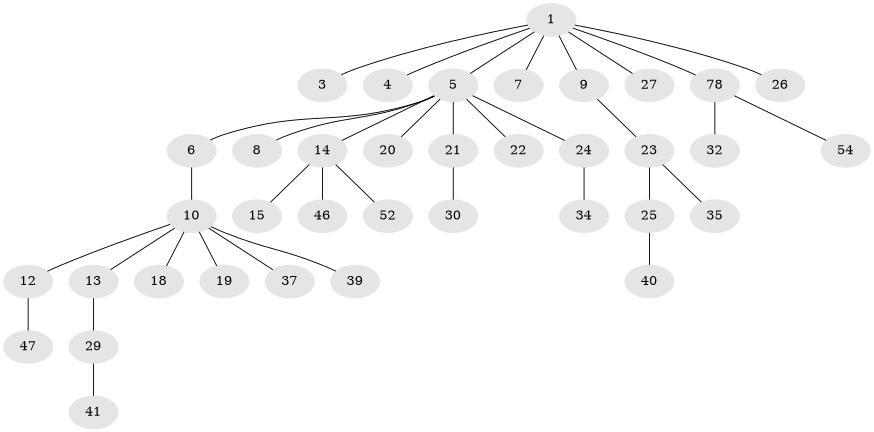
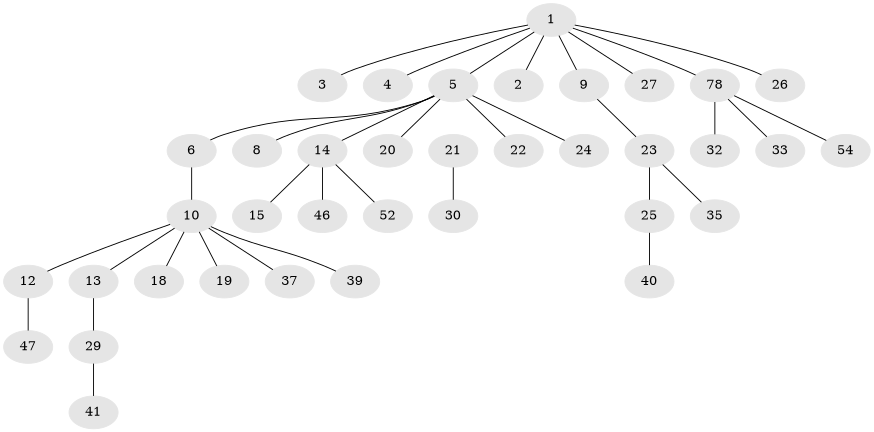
(519, 85) -> (519, 85)
(453, 118) -> none
none -> (780, 151)
(584, 216) -> none
